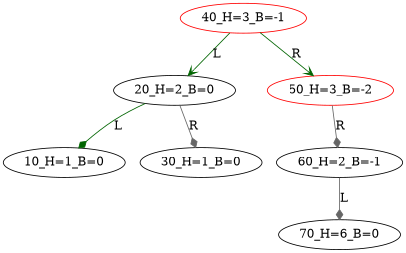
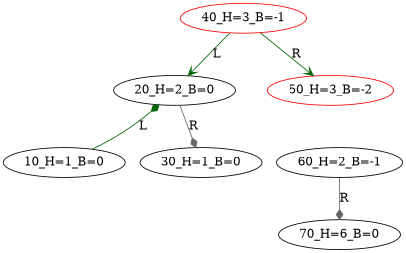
(114, 120) -> (123, 132)
(334, 121) -> none
(344, 199) -> (344, 199)
